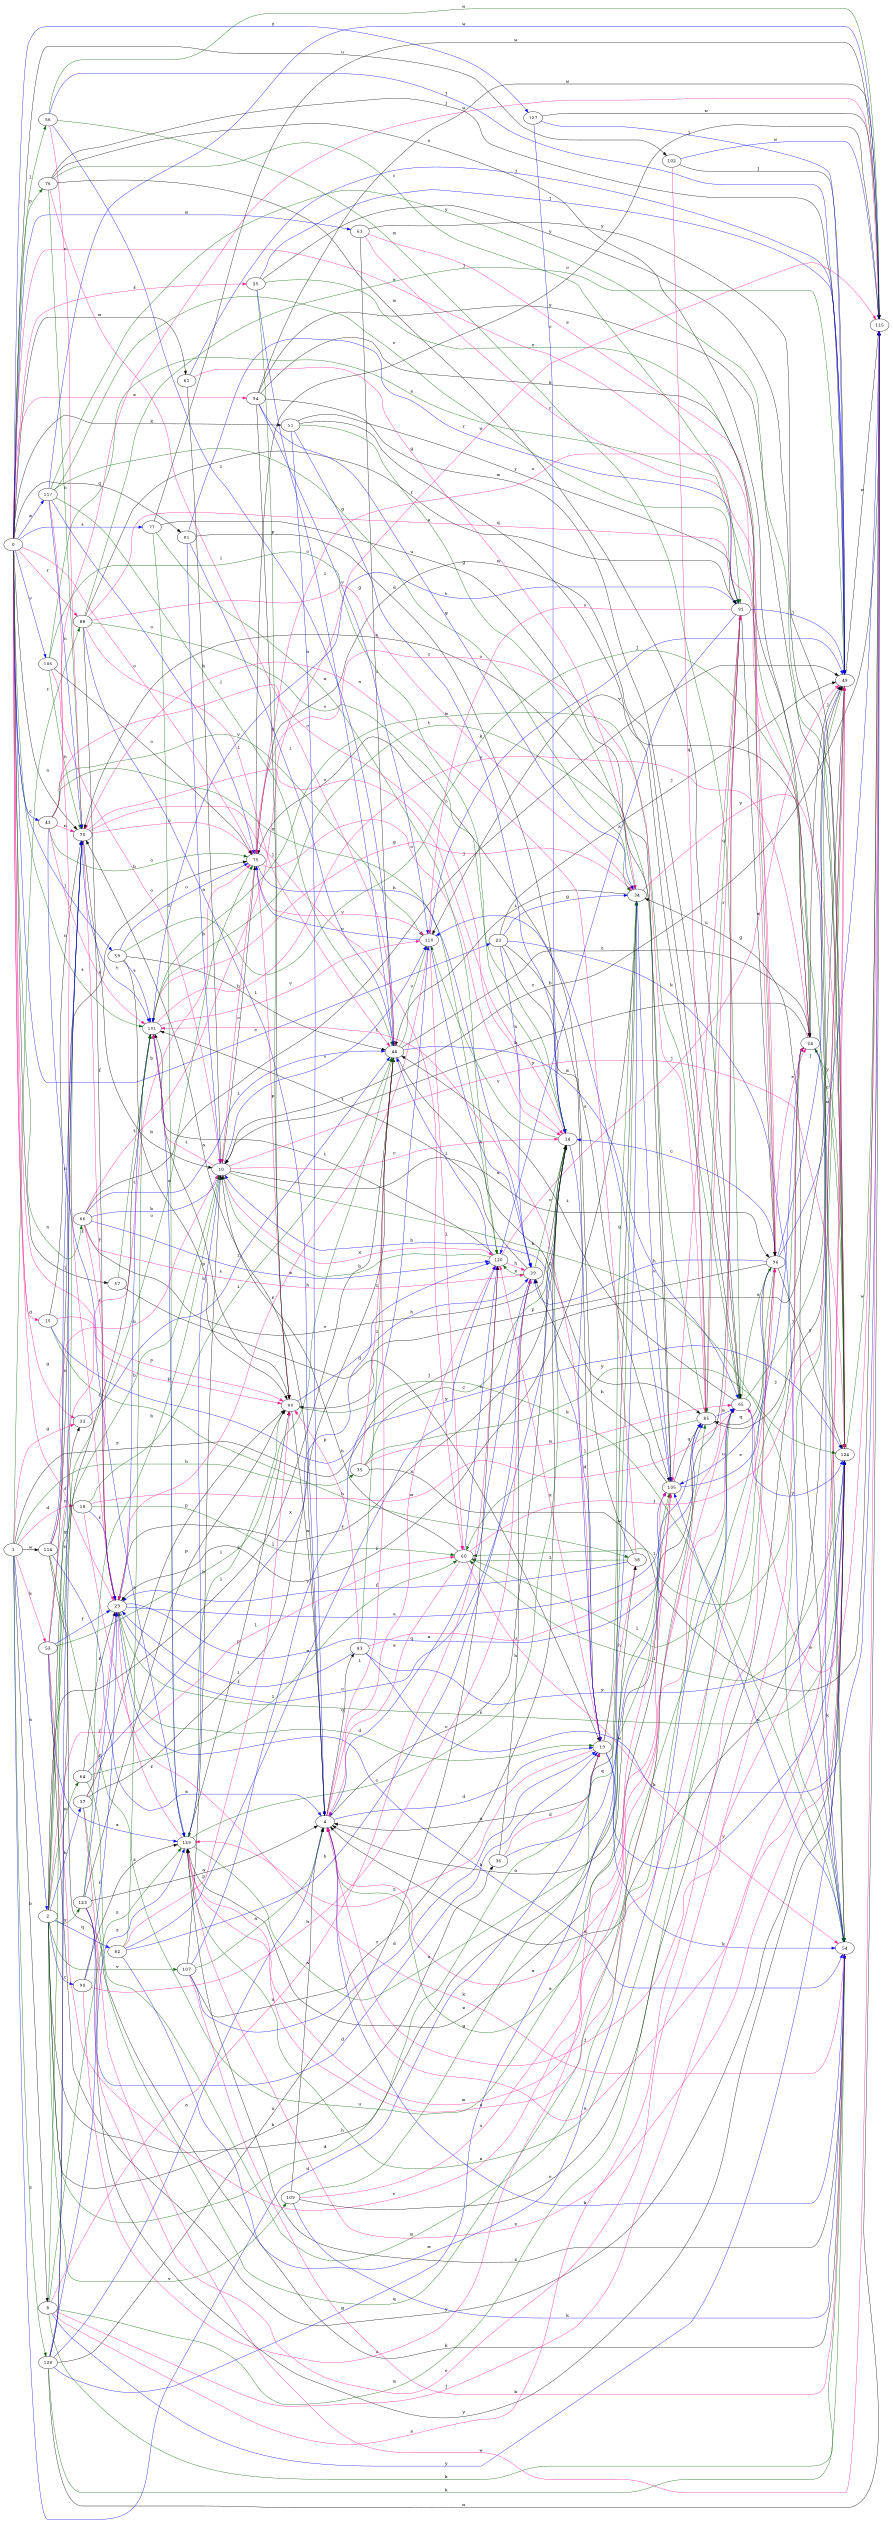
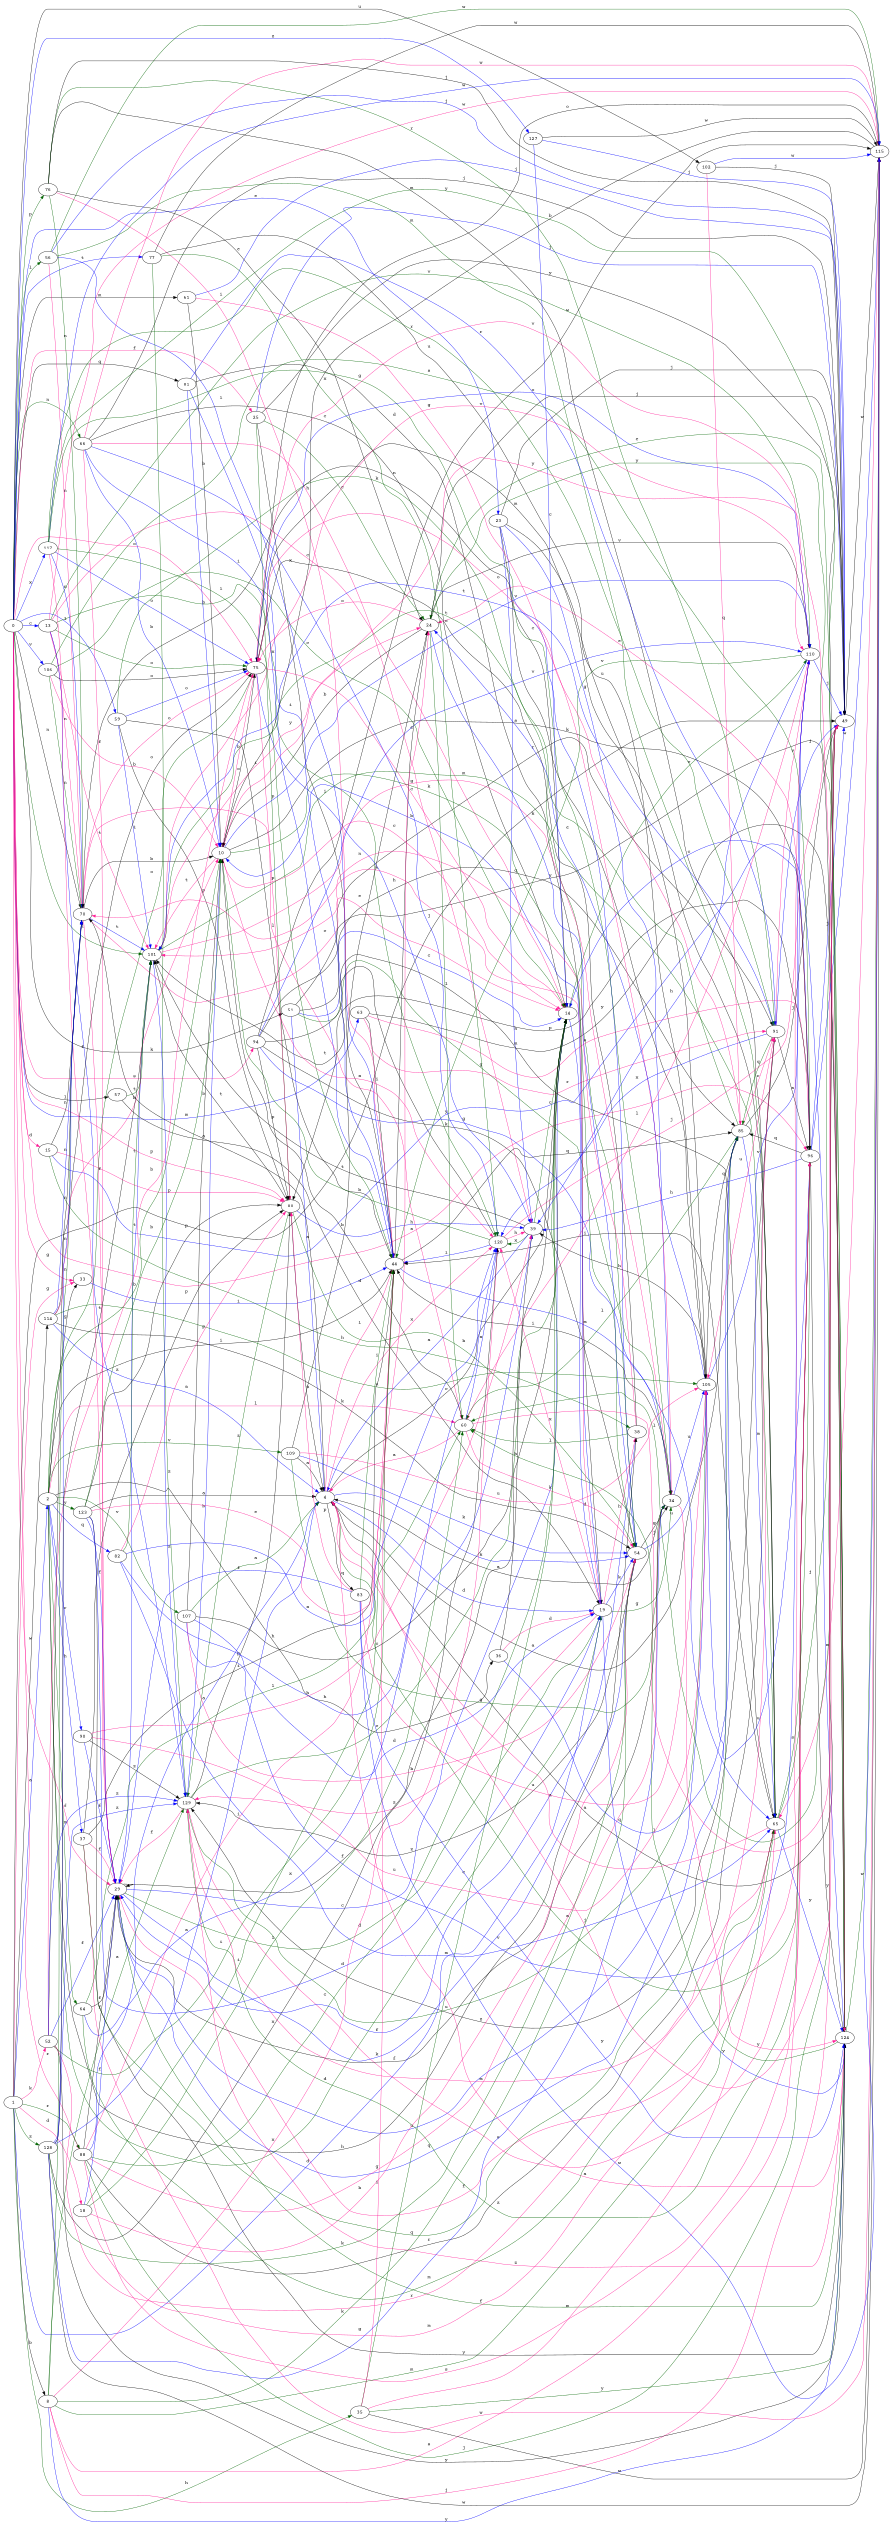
(334, 664) -> (325, 819)
(48, 822) -> (48, 626)
(410, 998) -> (540, 865)
